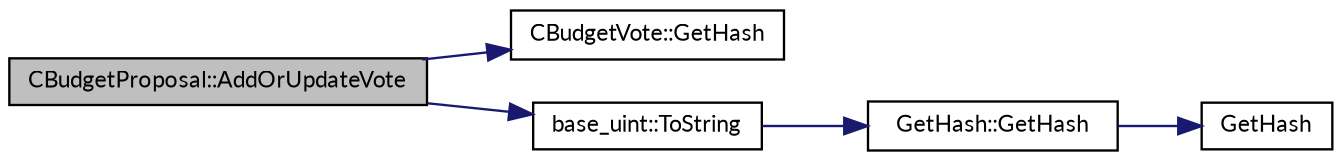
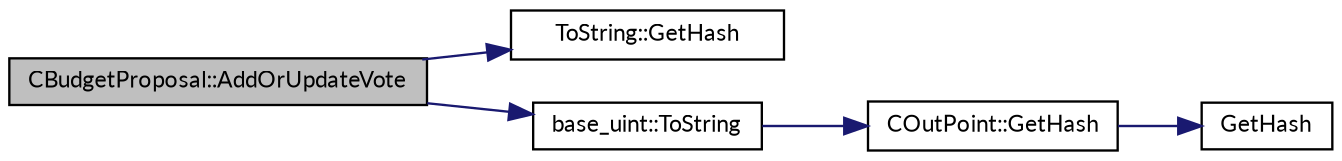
(648, 35) -> (648, 35)
(993, 126) -> (993, 126)
